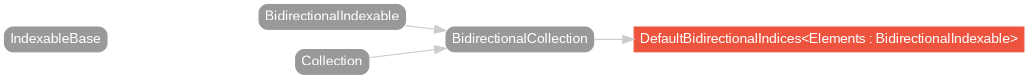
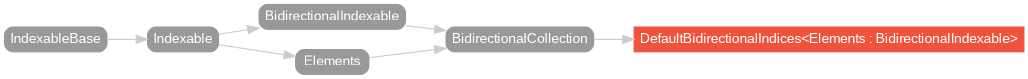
none -> (183, 39)
(332, 62) -> (332, 62)
